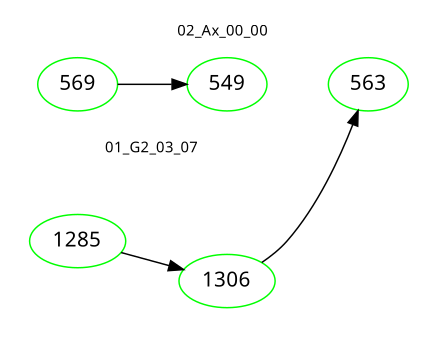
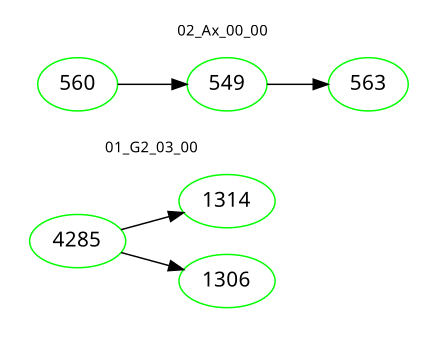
(78, 84) -> (78, 84)
(152, 149) -> (152, 149)
(316, 200) -> (290, 84)
none -> (227, 201)
(78, 241) -> (78, 241)
